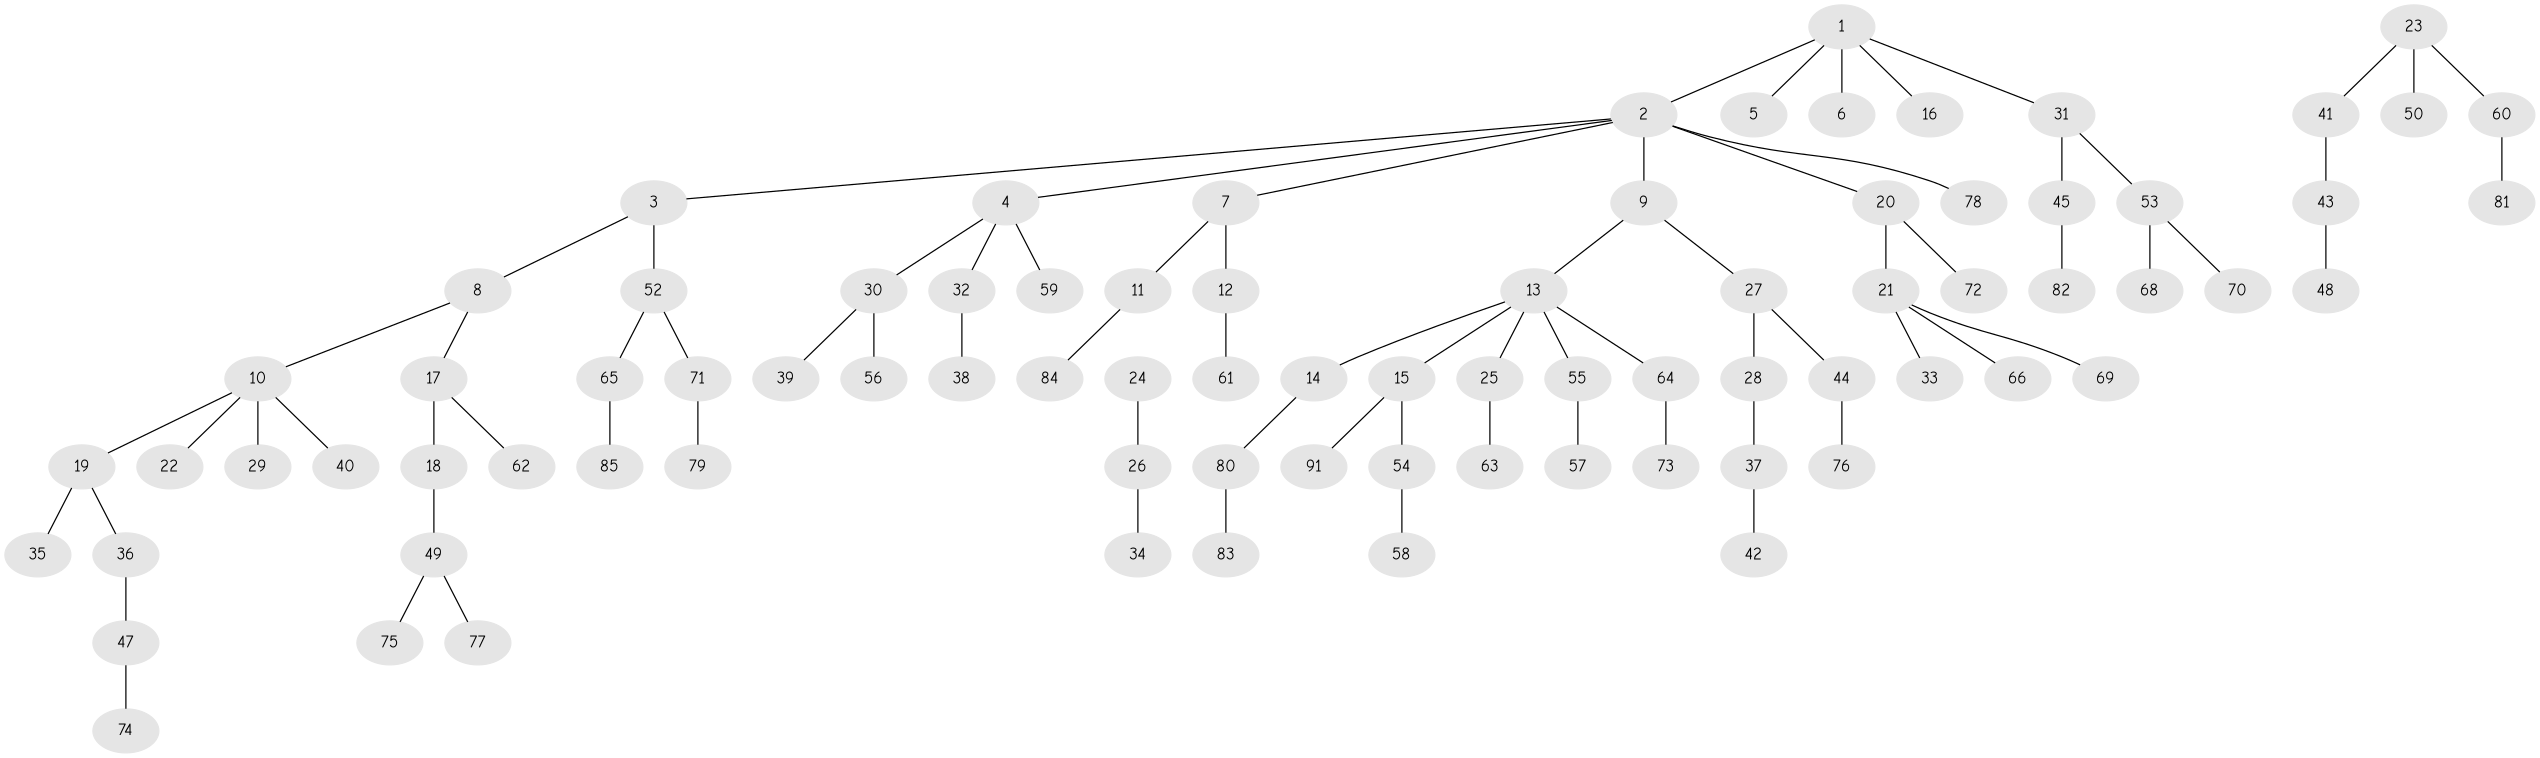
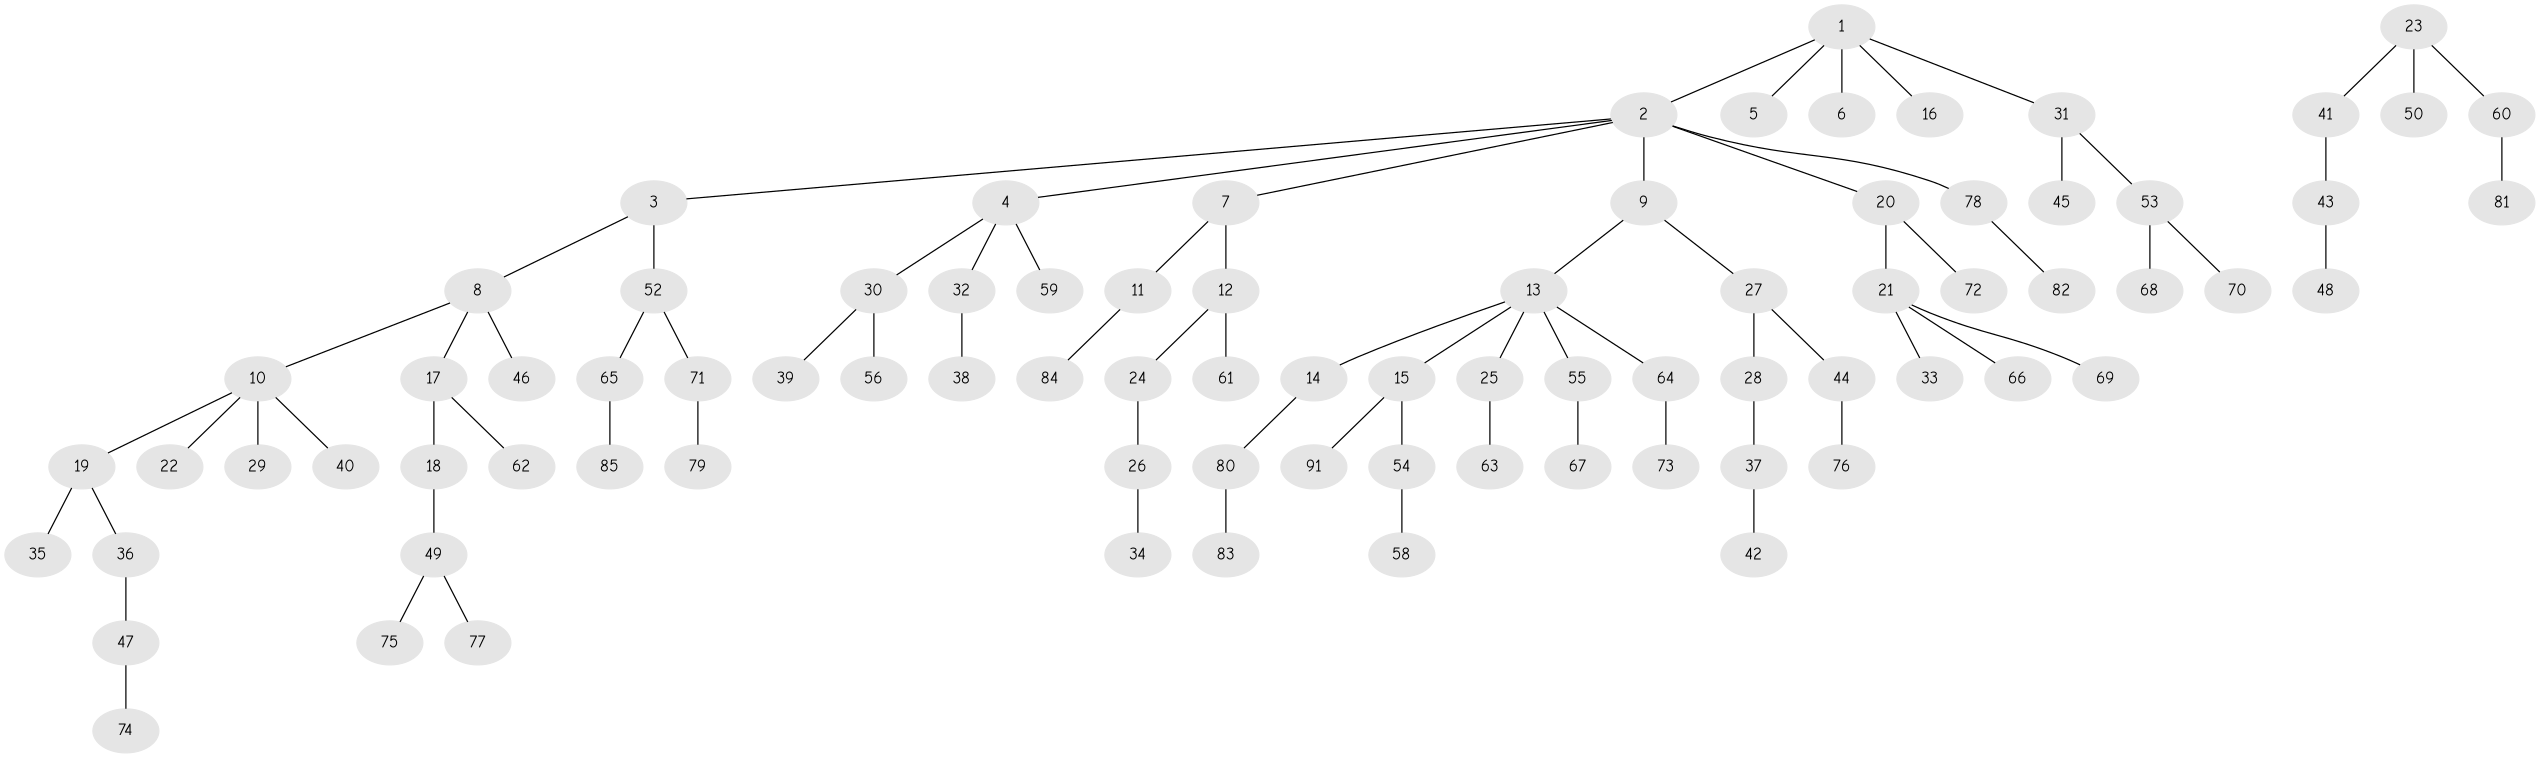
(2062, 247) -> (2018, 247)
none -> (1182, 335)
none -> (522, 379)
(1578, 467) -> (1578, 467)
